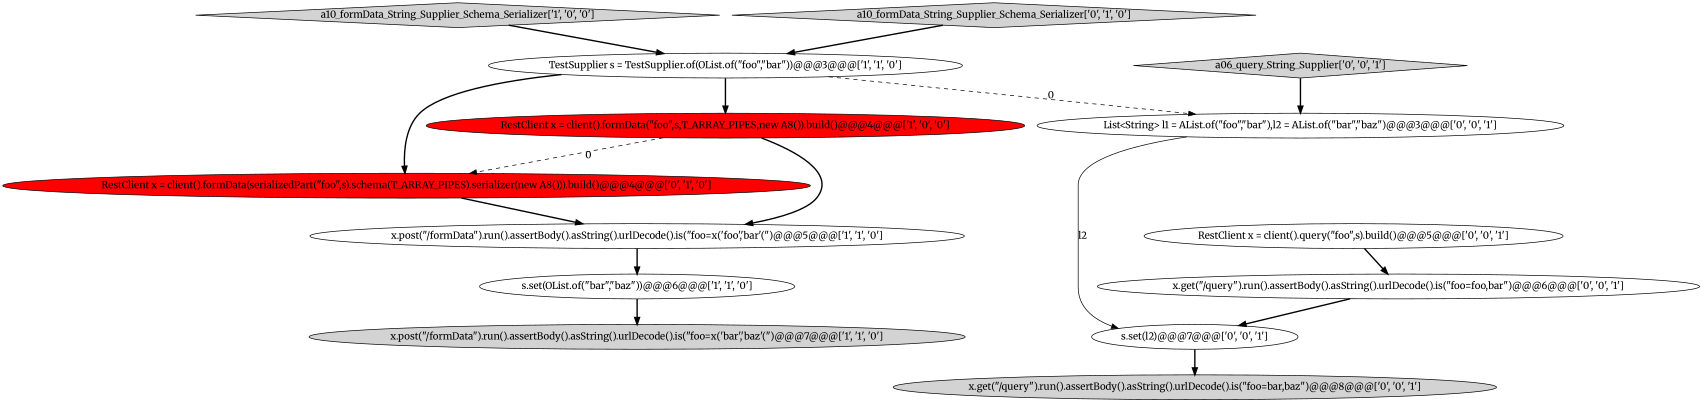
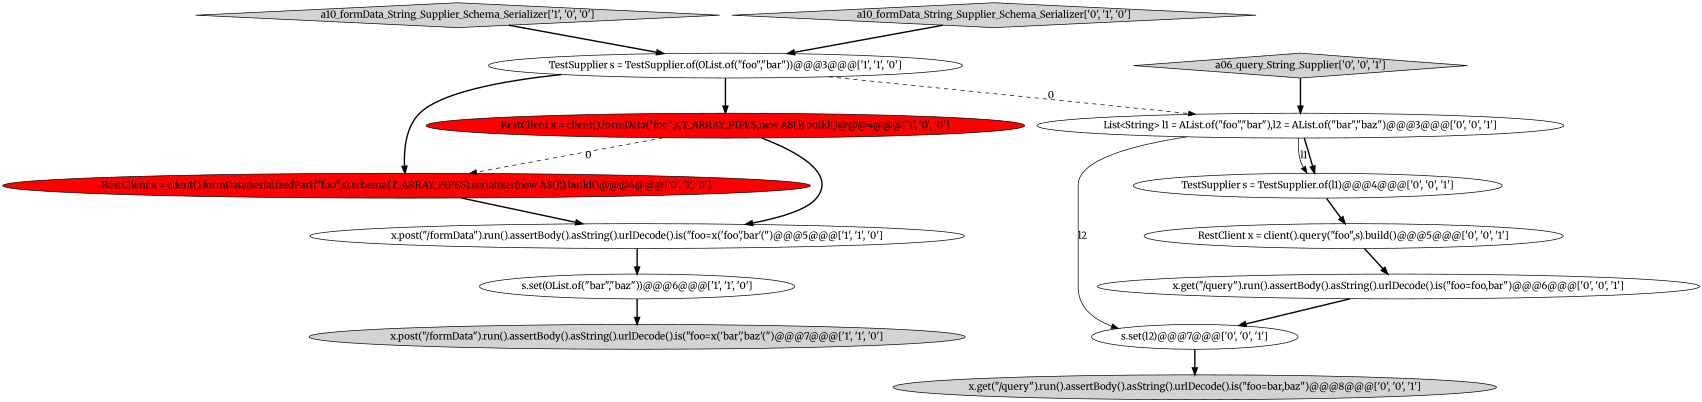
none -> (1318, 186)
